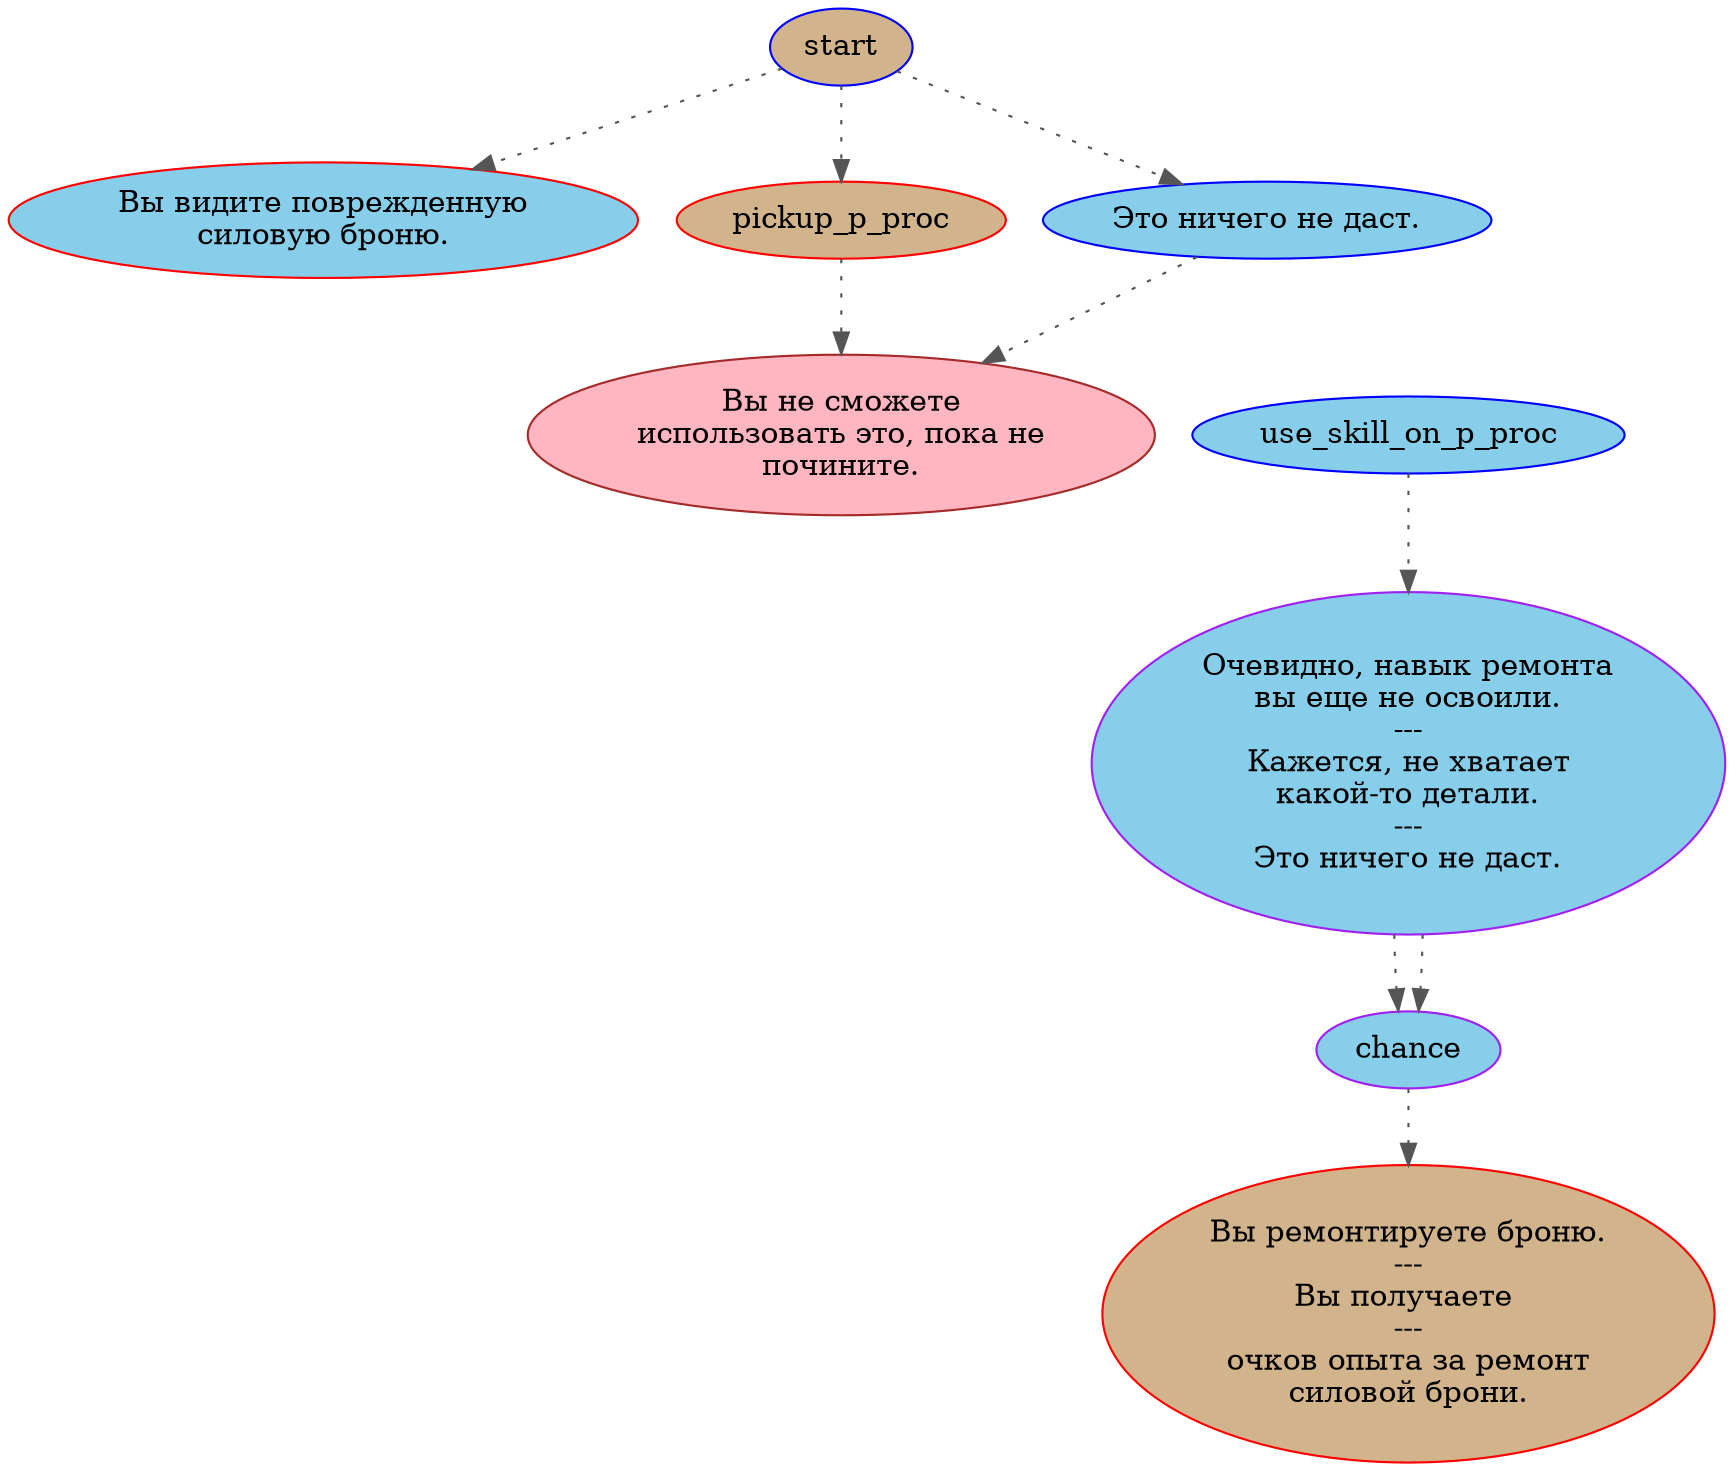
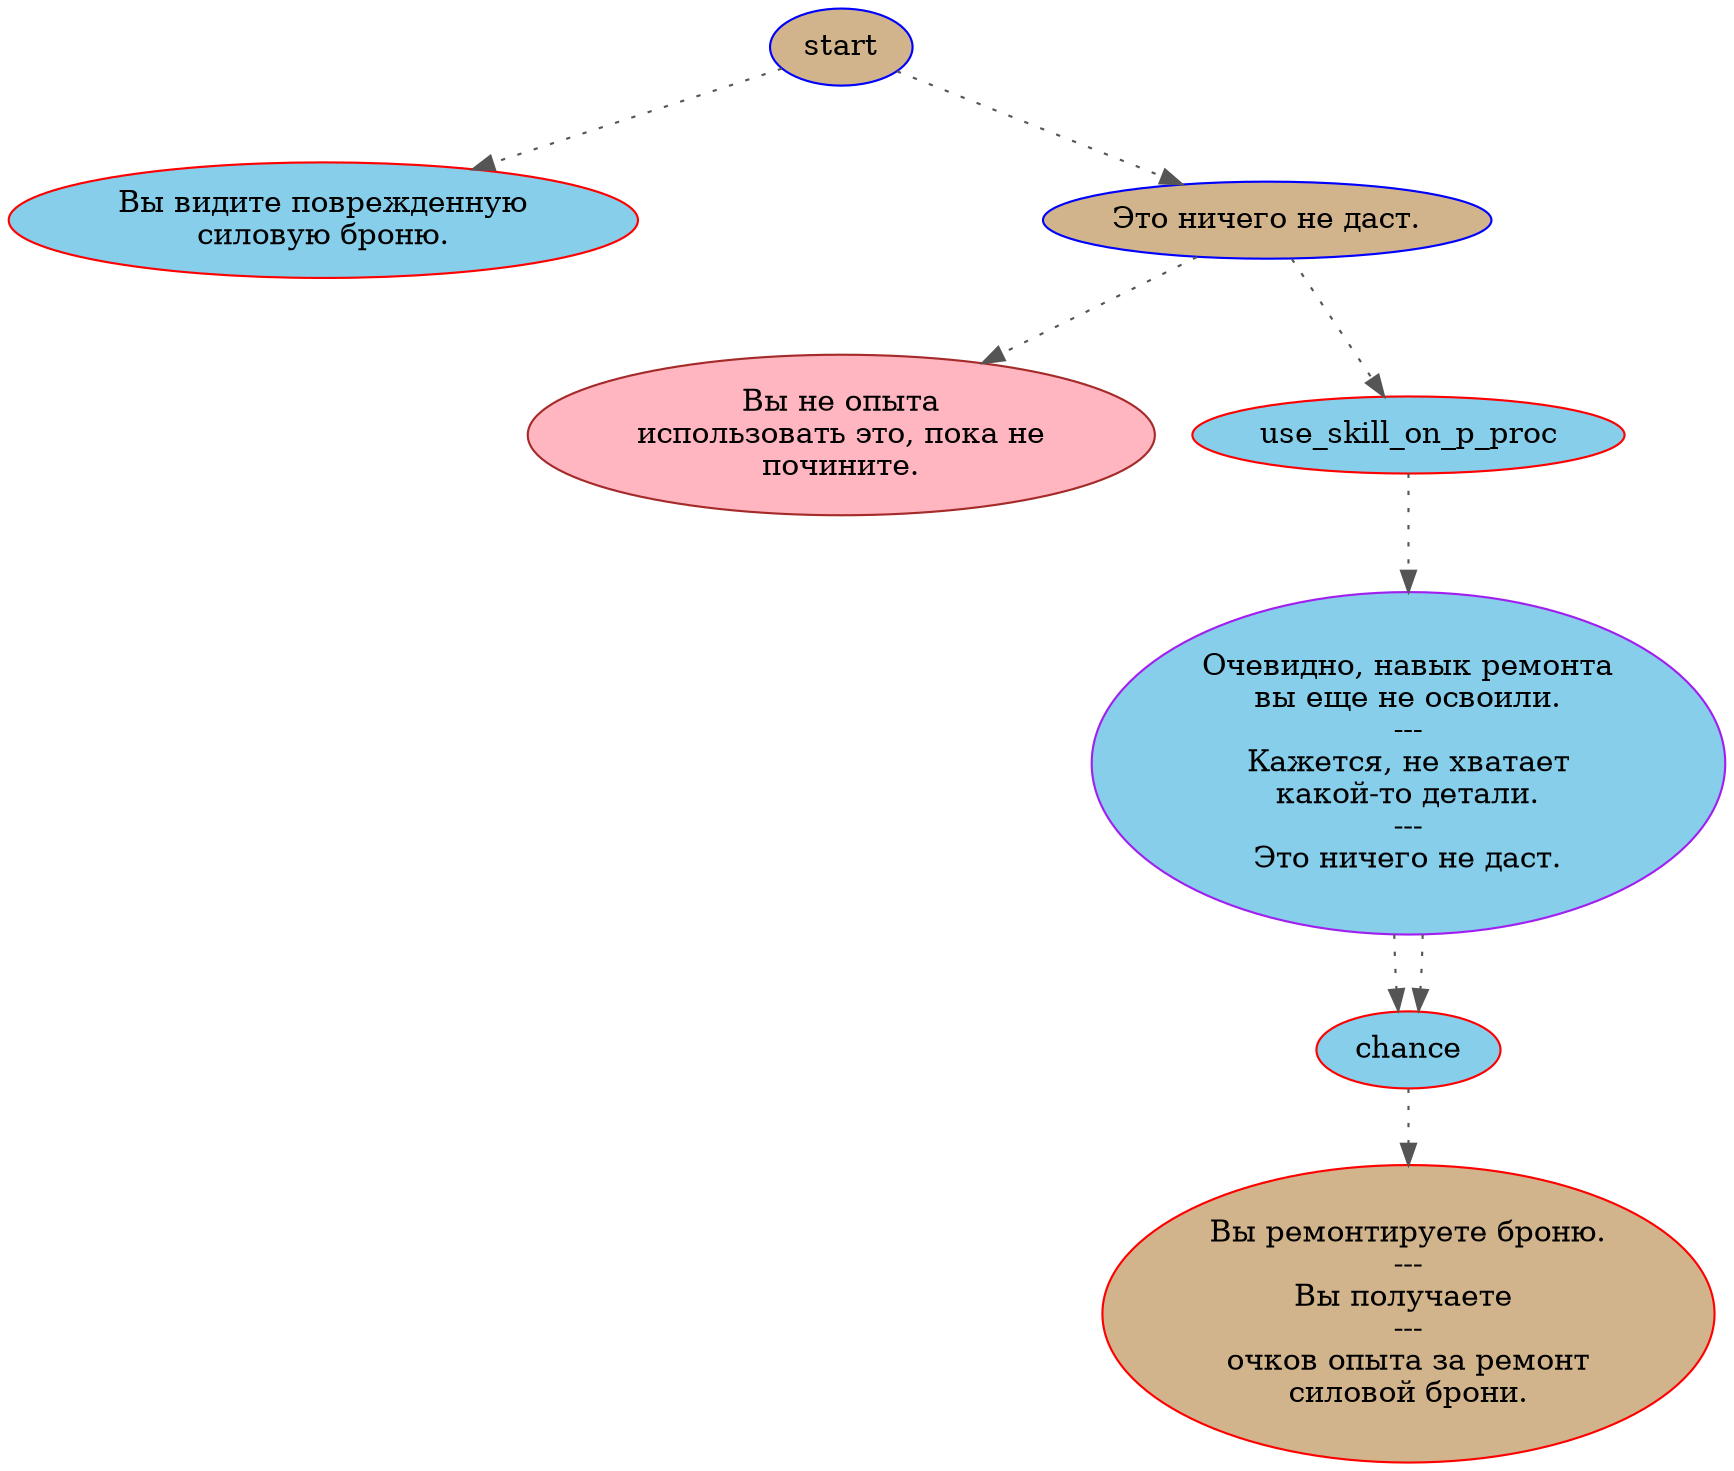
(841, 220) -> none
(1267, 220) -> (1267, 220)
none -> (1332, 319)
(841, 435) -> (841, 435)
(1408, 435) -> (1408, 435)
(1408, 1050) -> (1408, 1050)
